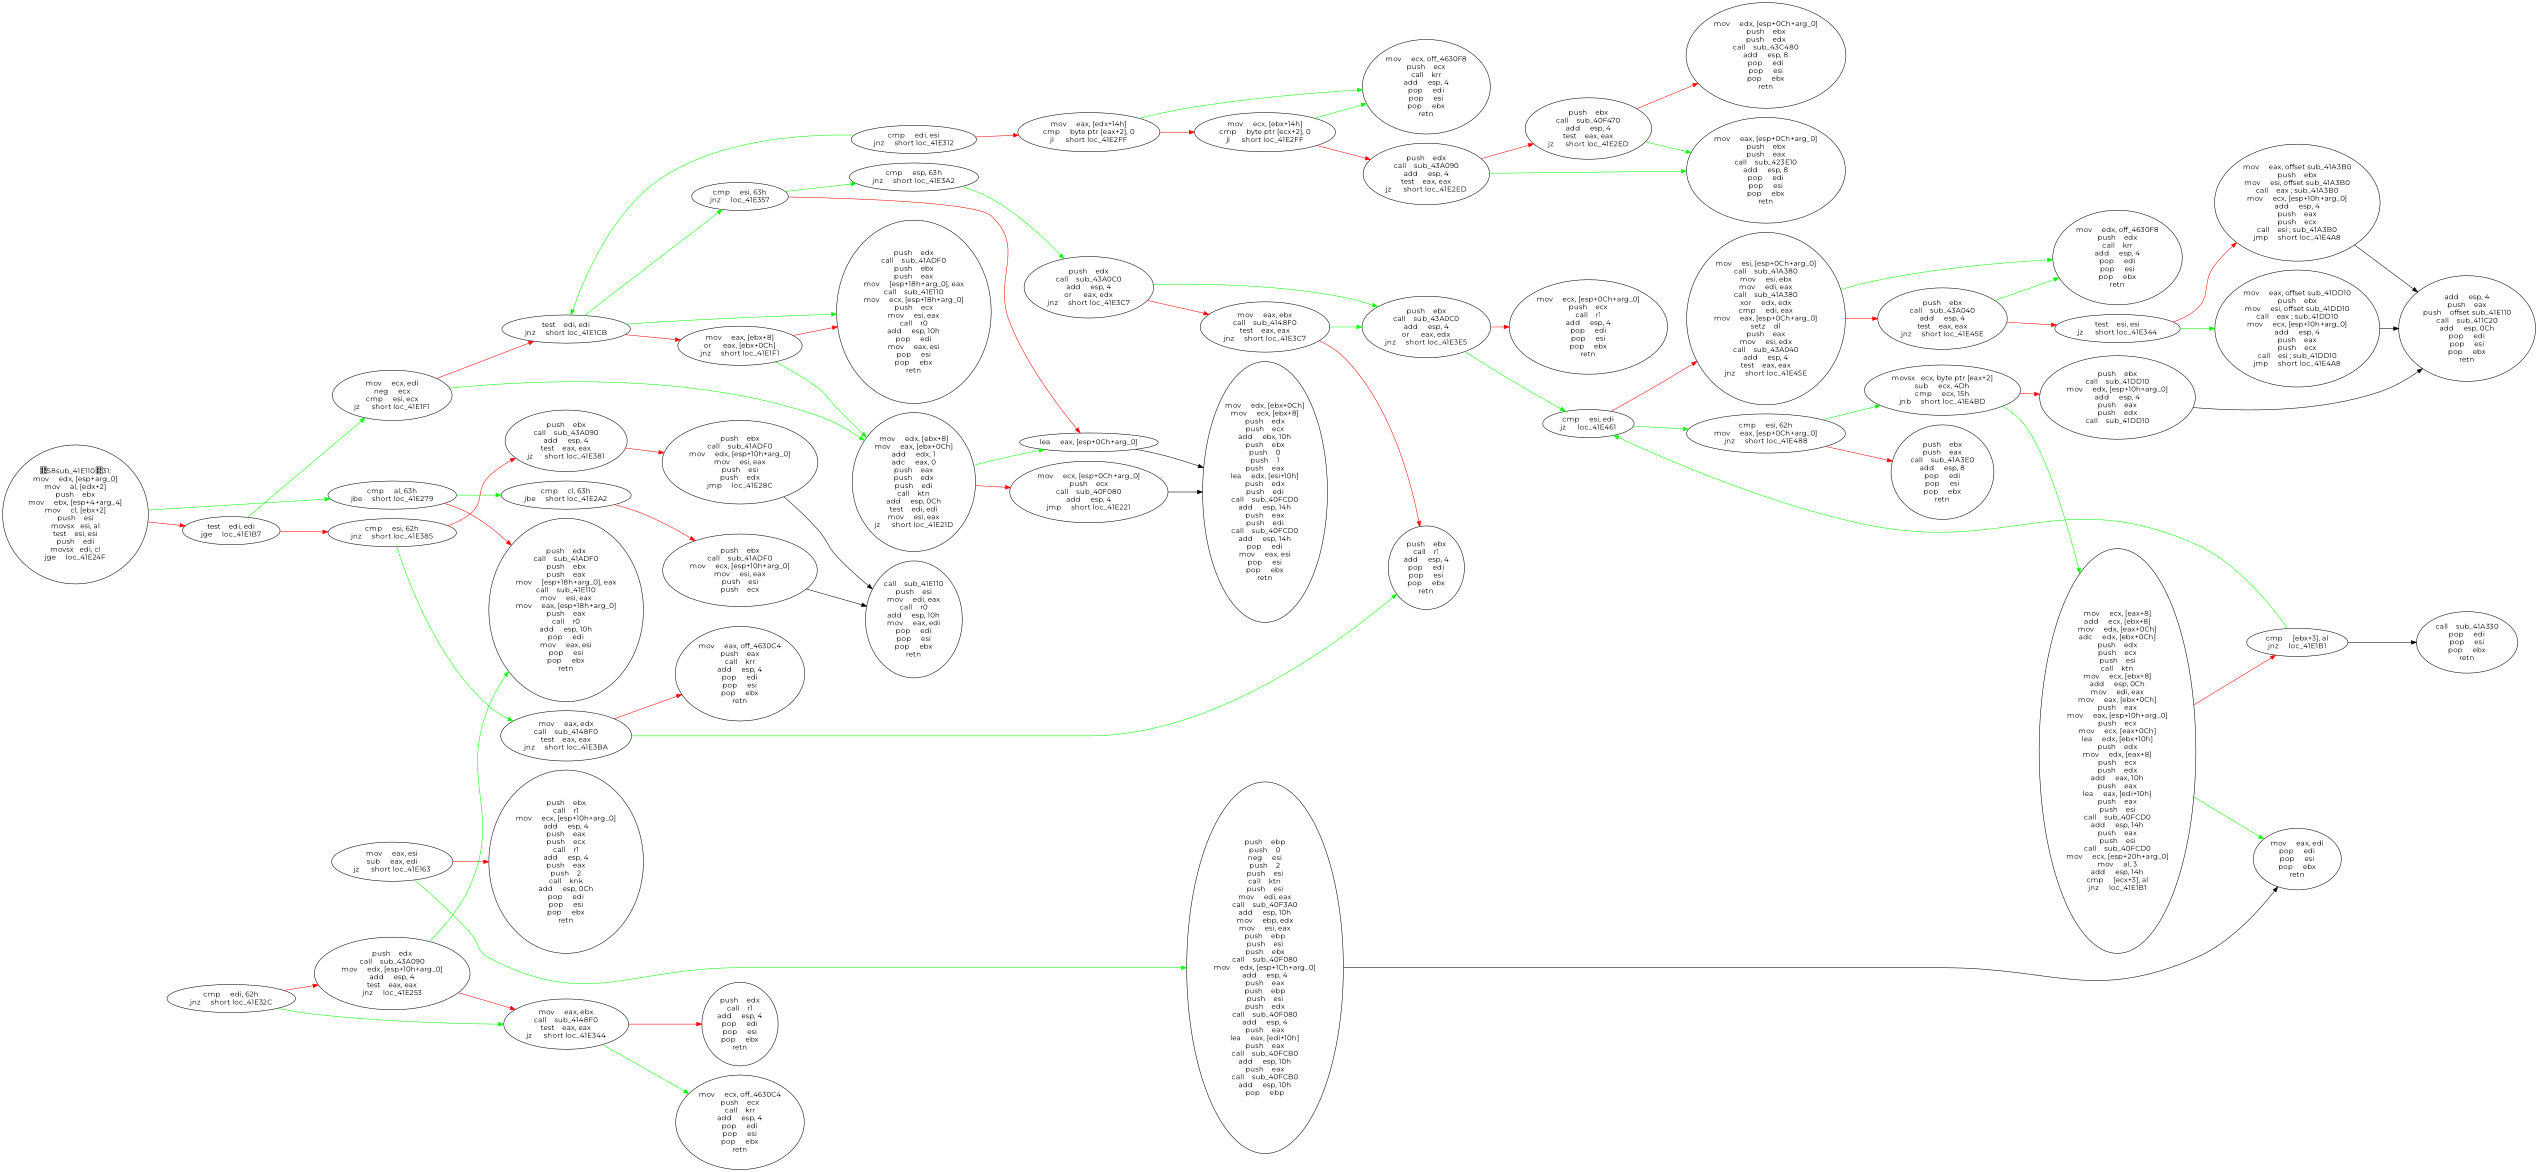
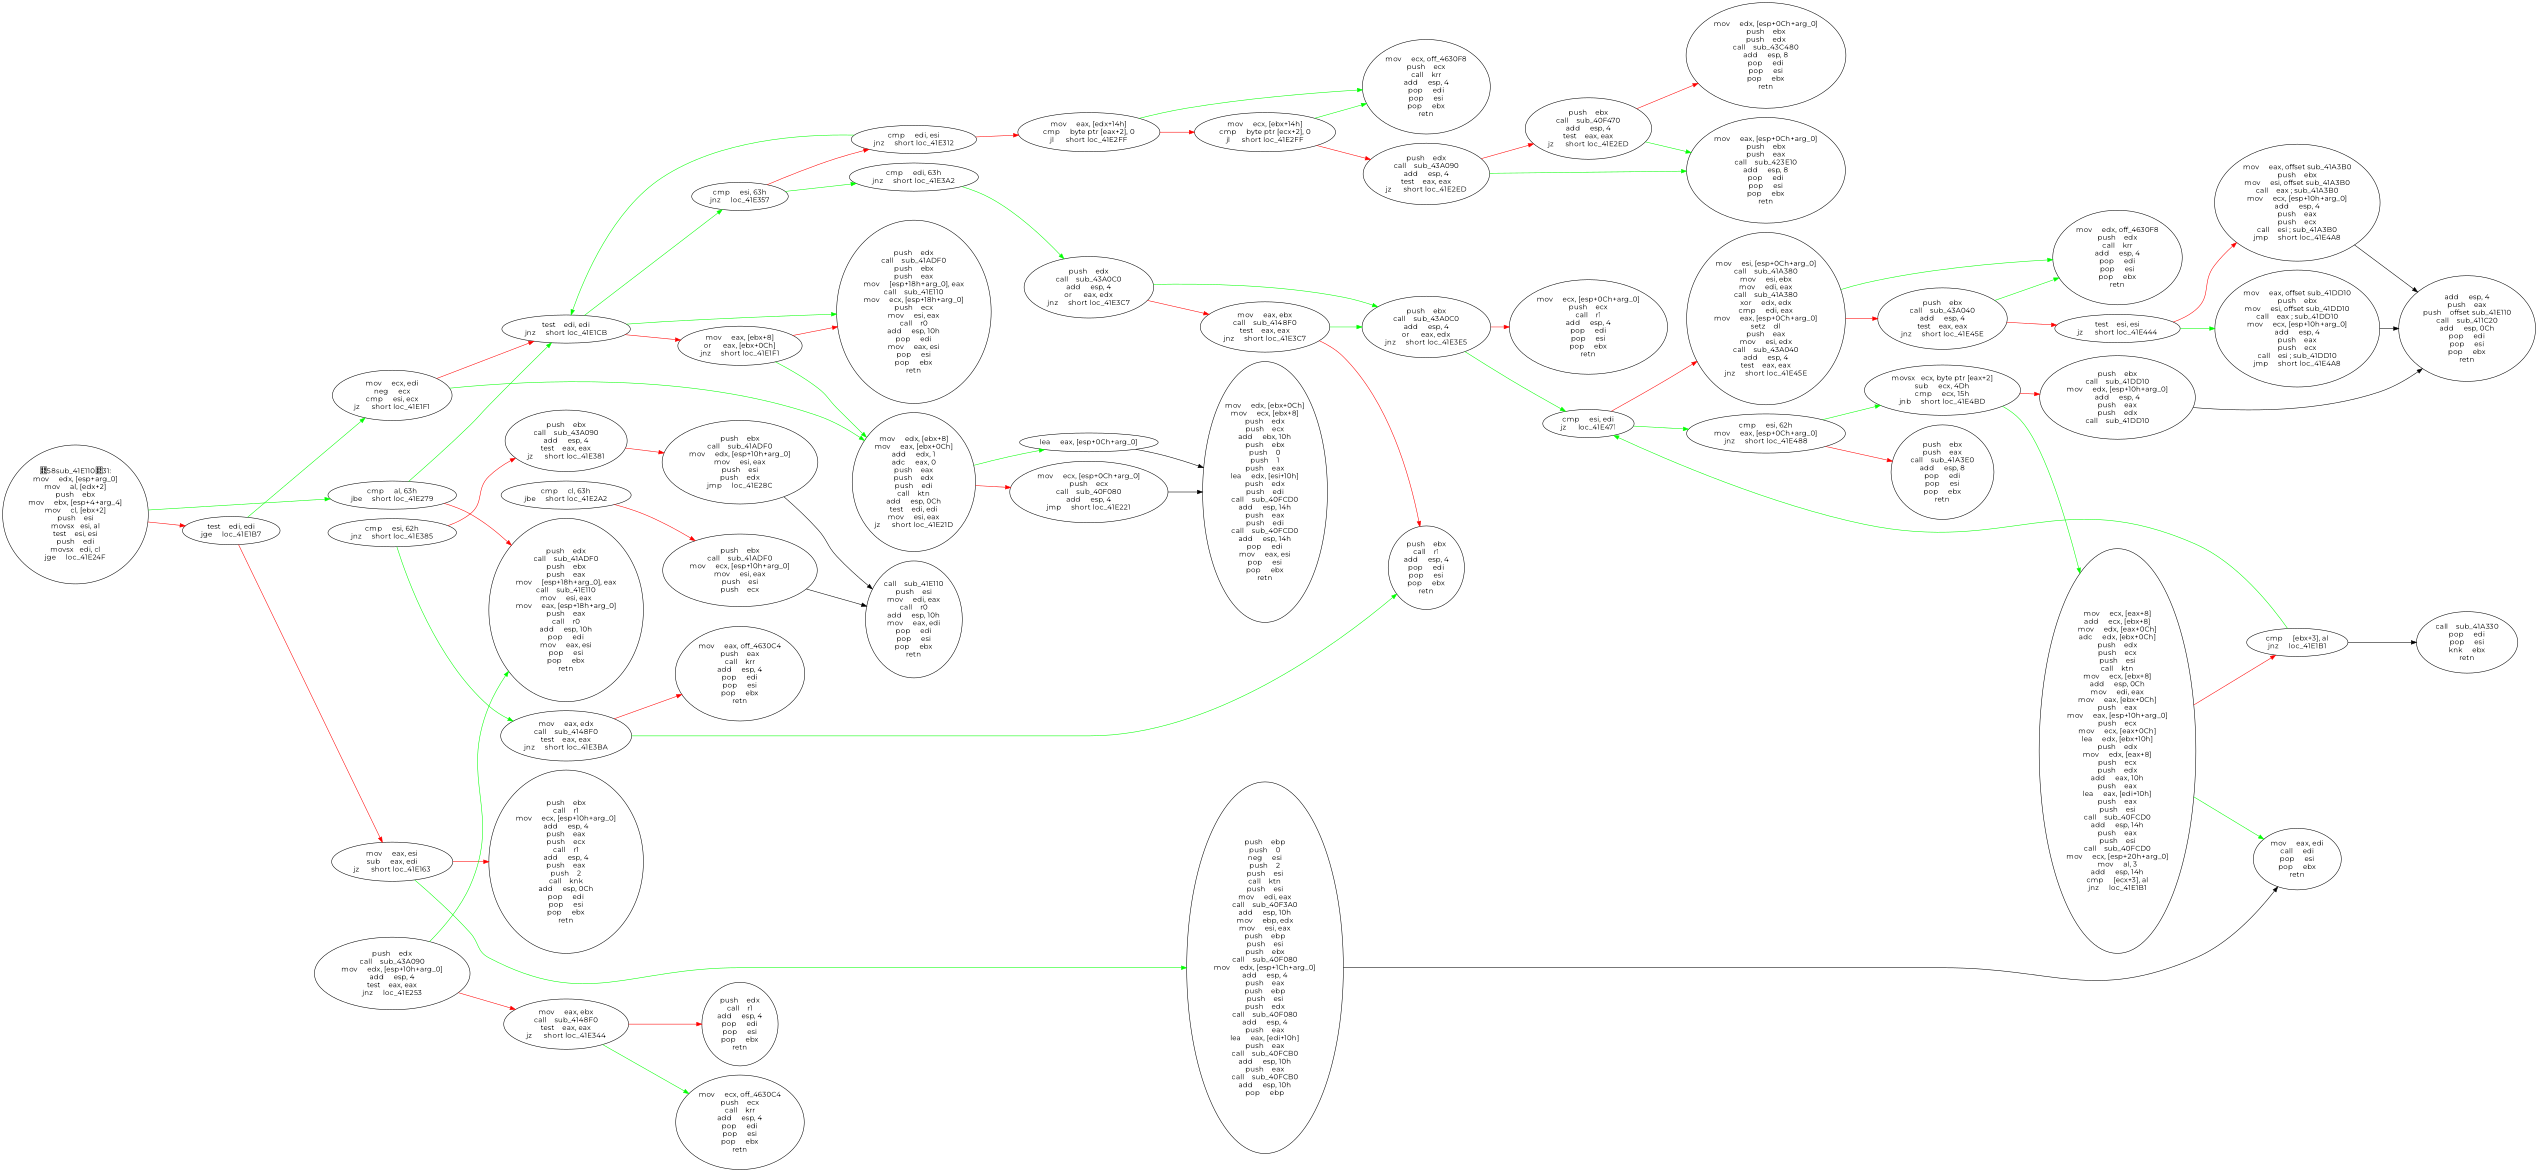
(914, 177) -> (914, 177)
(1002, 229) -> (815, 166)
(2118, 329) -> (2118, 329)
(1588, 424) -> (1588, 424)
(476, 495) -> (479, 415)
(301, 532) -> (309, 691)
(2467, 642) -> (2467, 642)
(2297, 859) -> (2297, 859)
(231, 999) -> none
